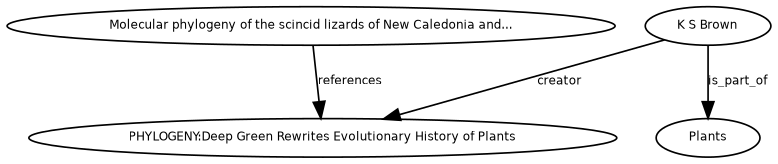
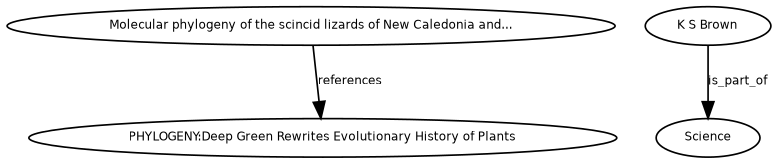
(532, 77) -> none
(708, 138) -> (708, 138)
